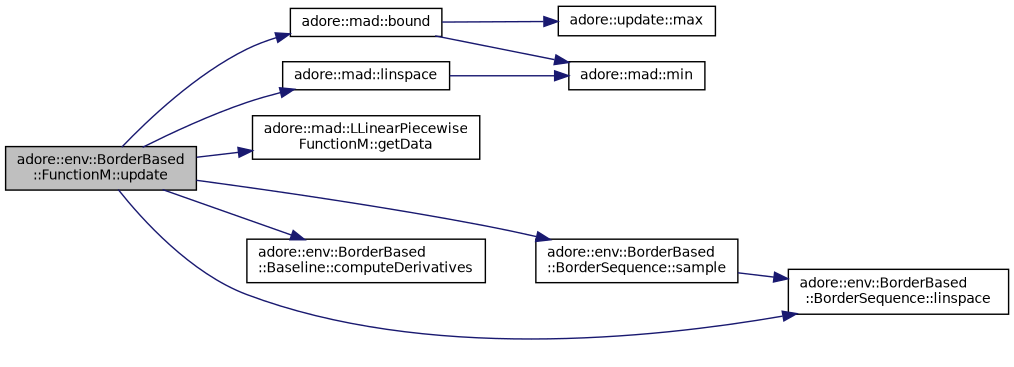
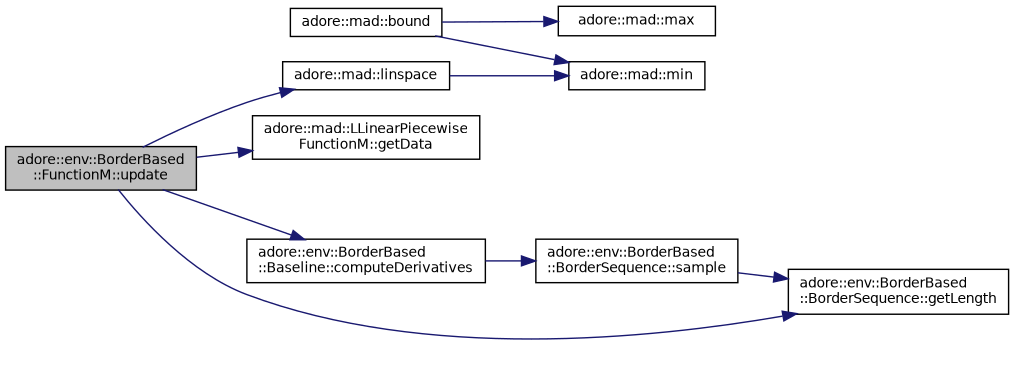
(637, 21) -> (637, 21)
(193, 83) -> none
(367, 205) -> (503, 261)
(898, 292) -> (898, 292)
